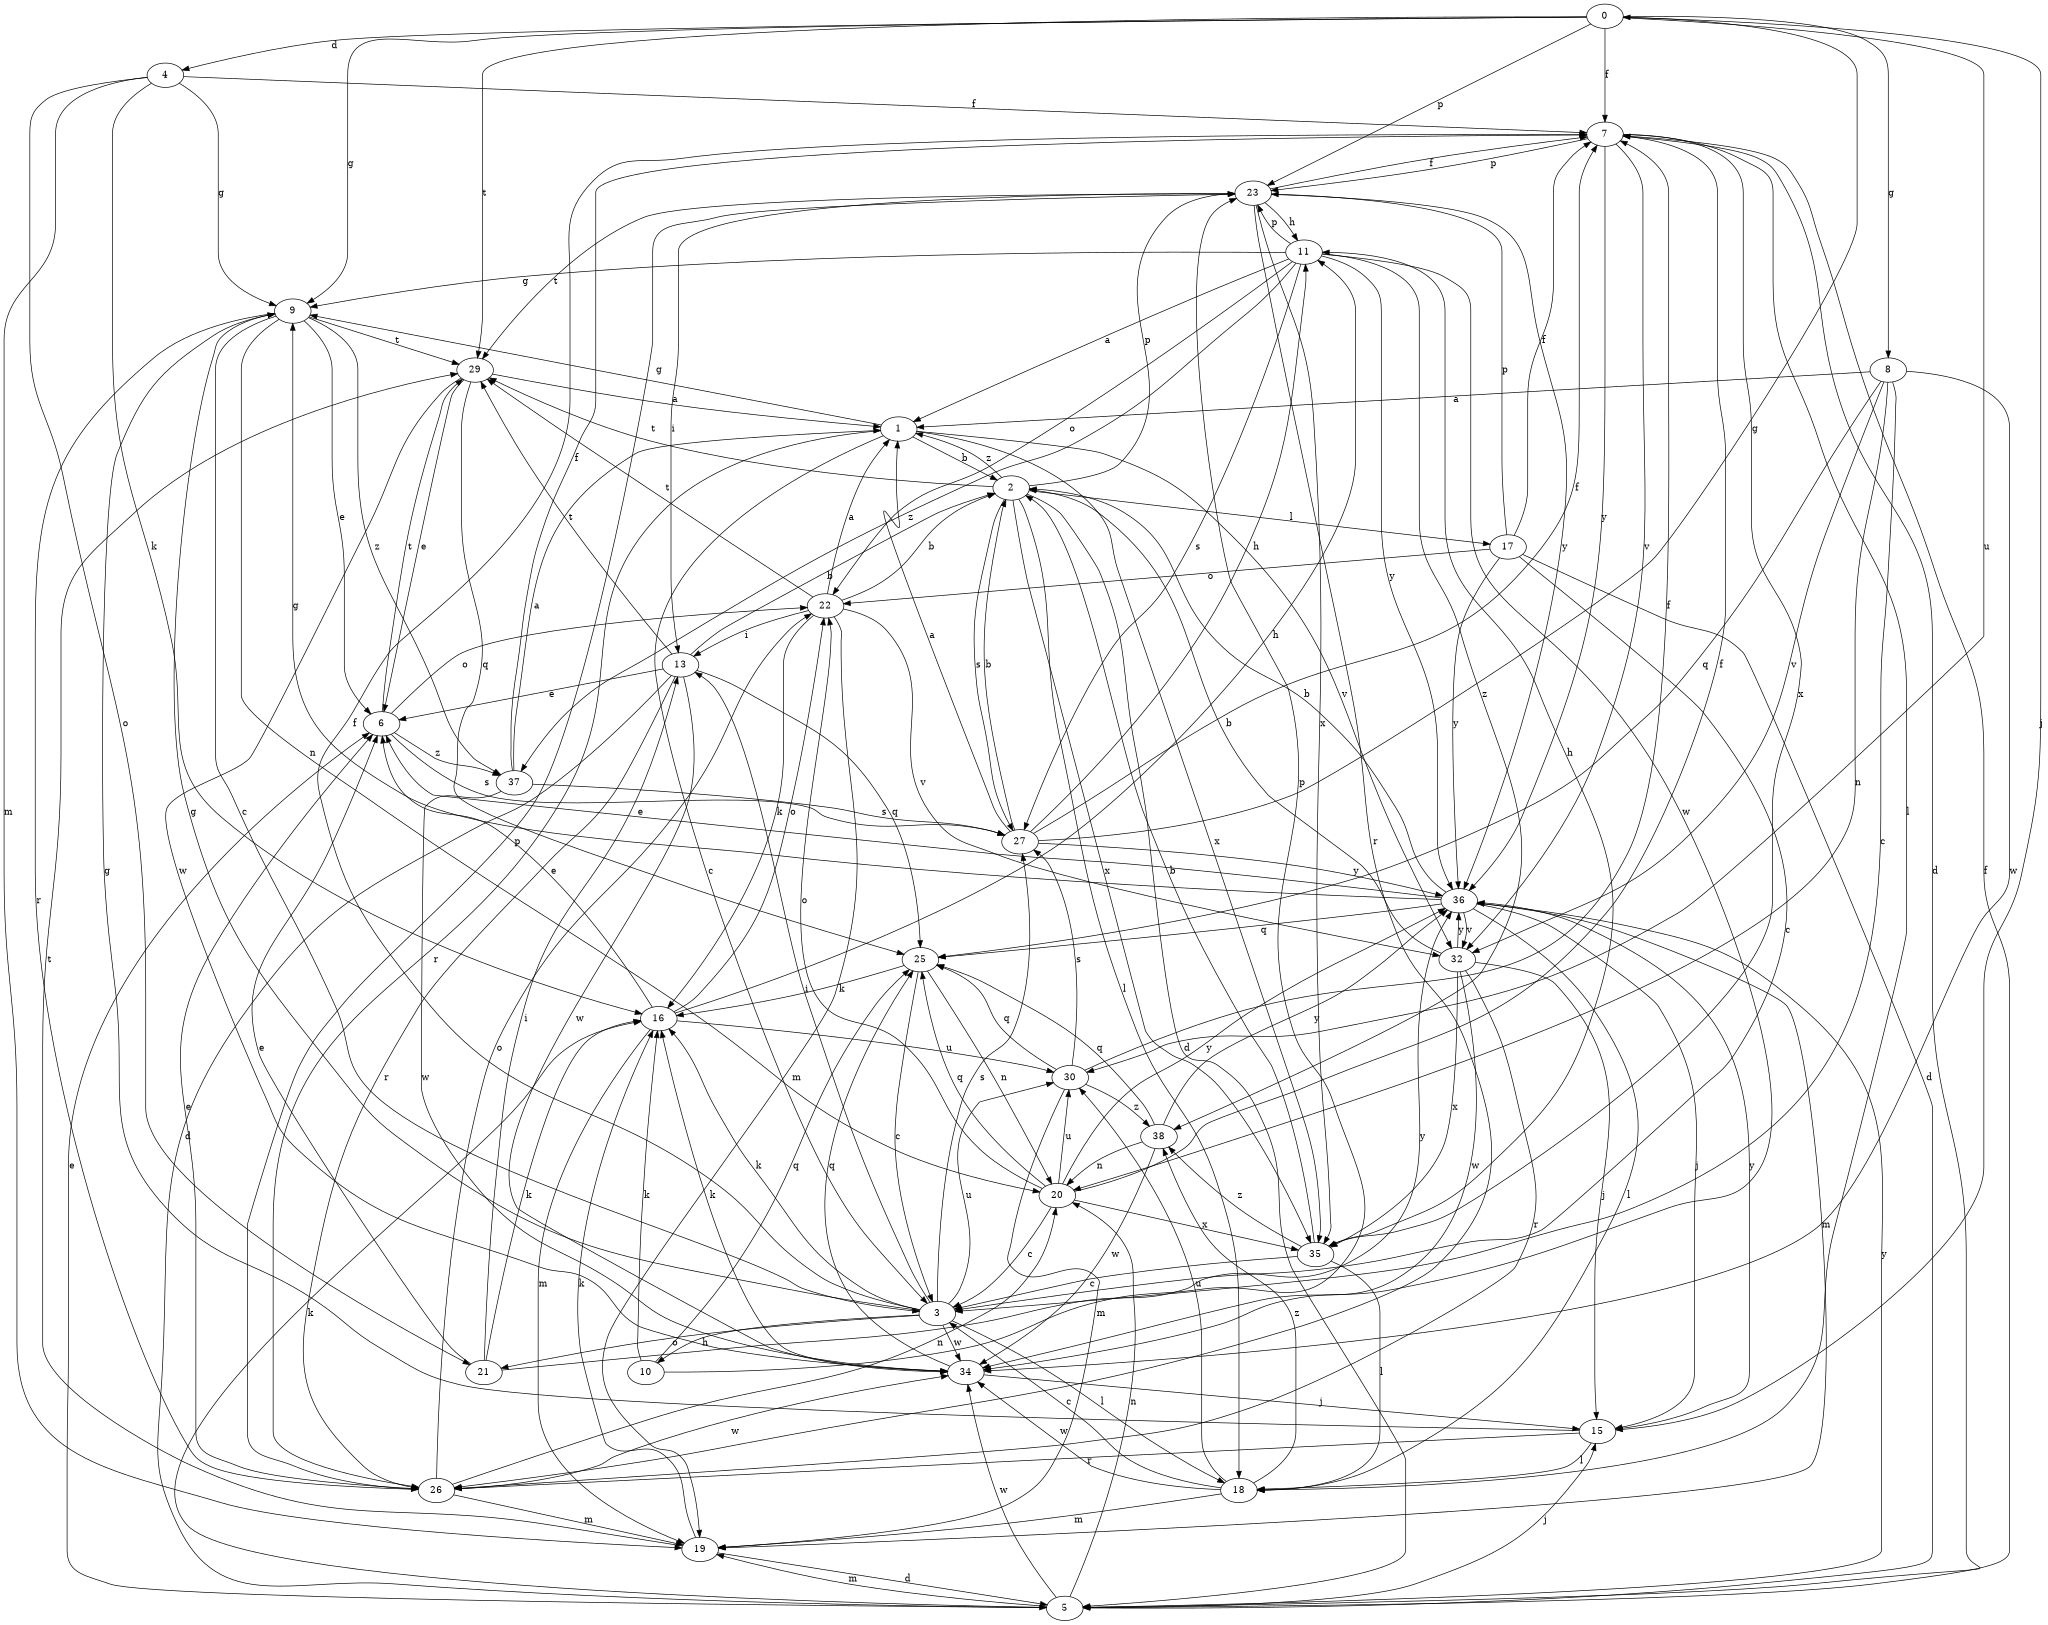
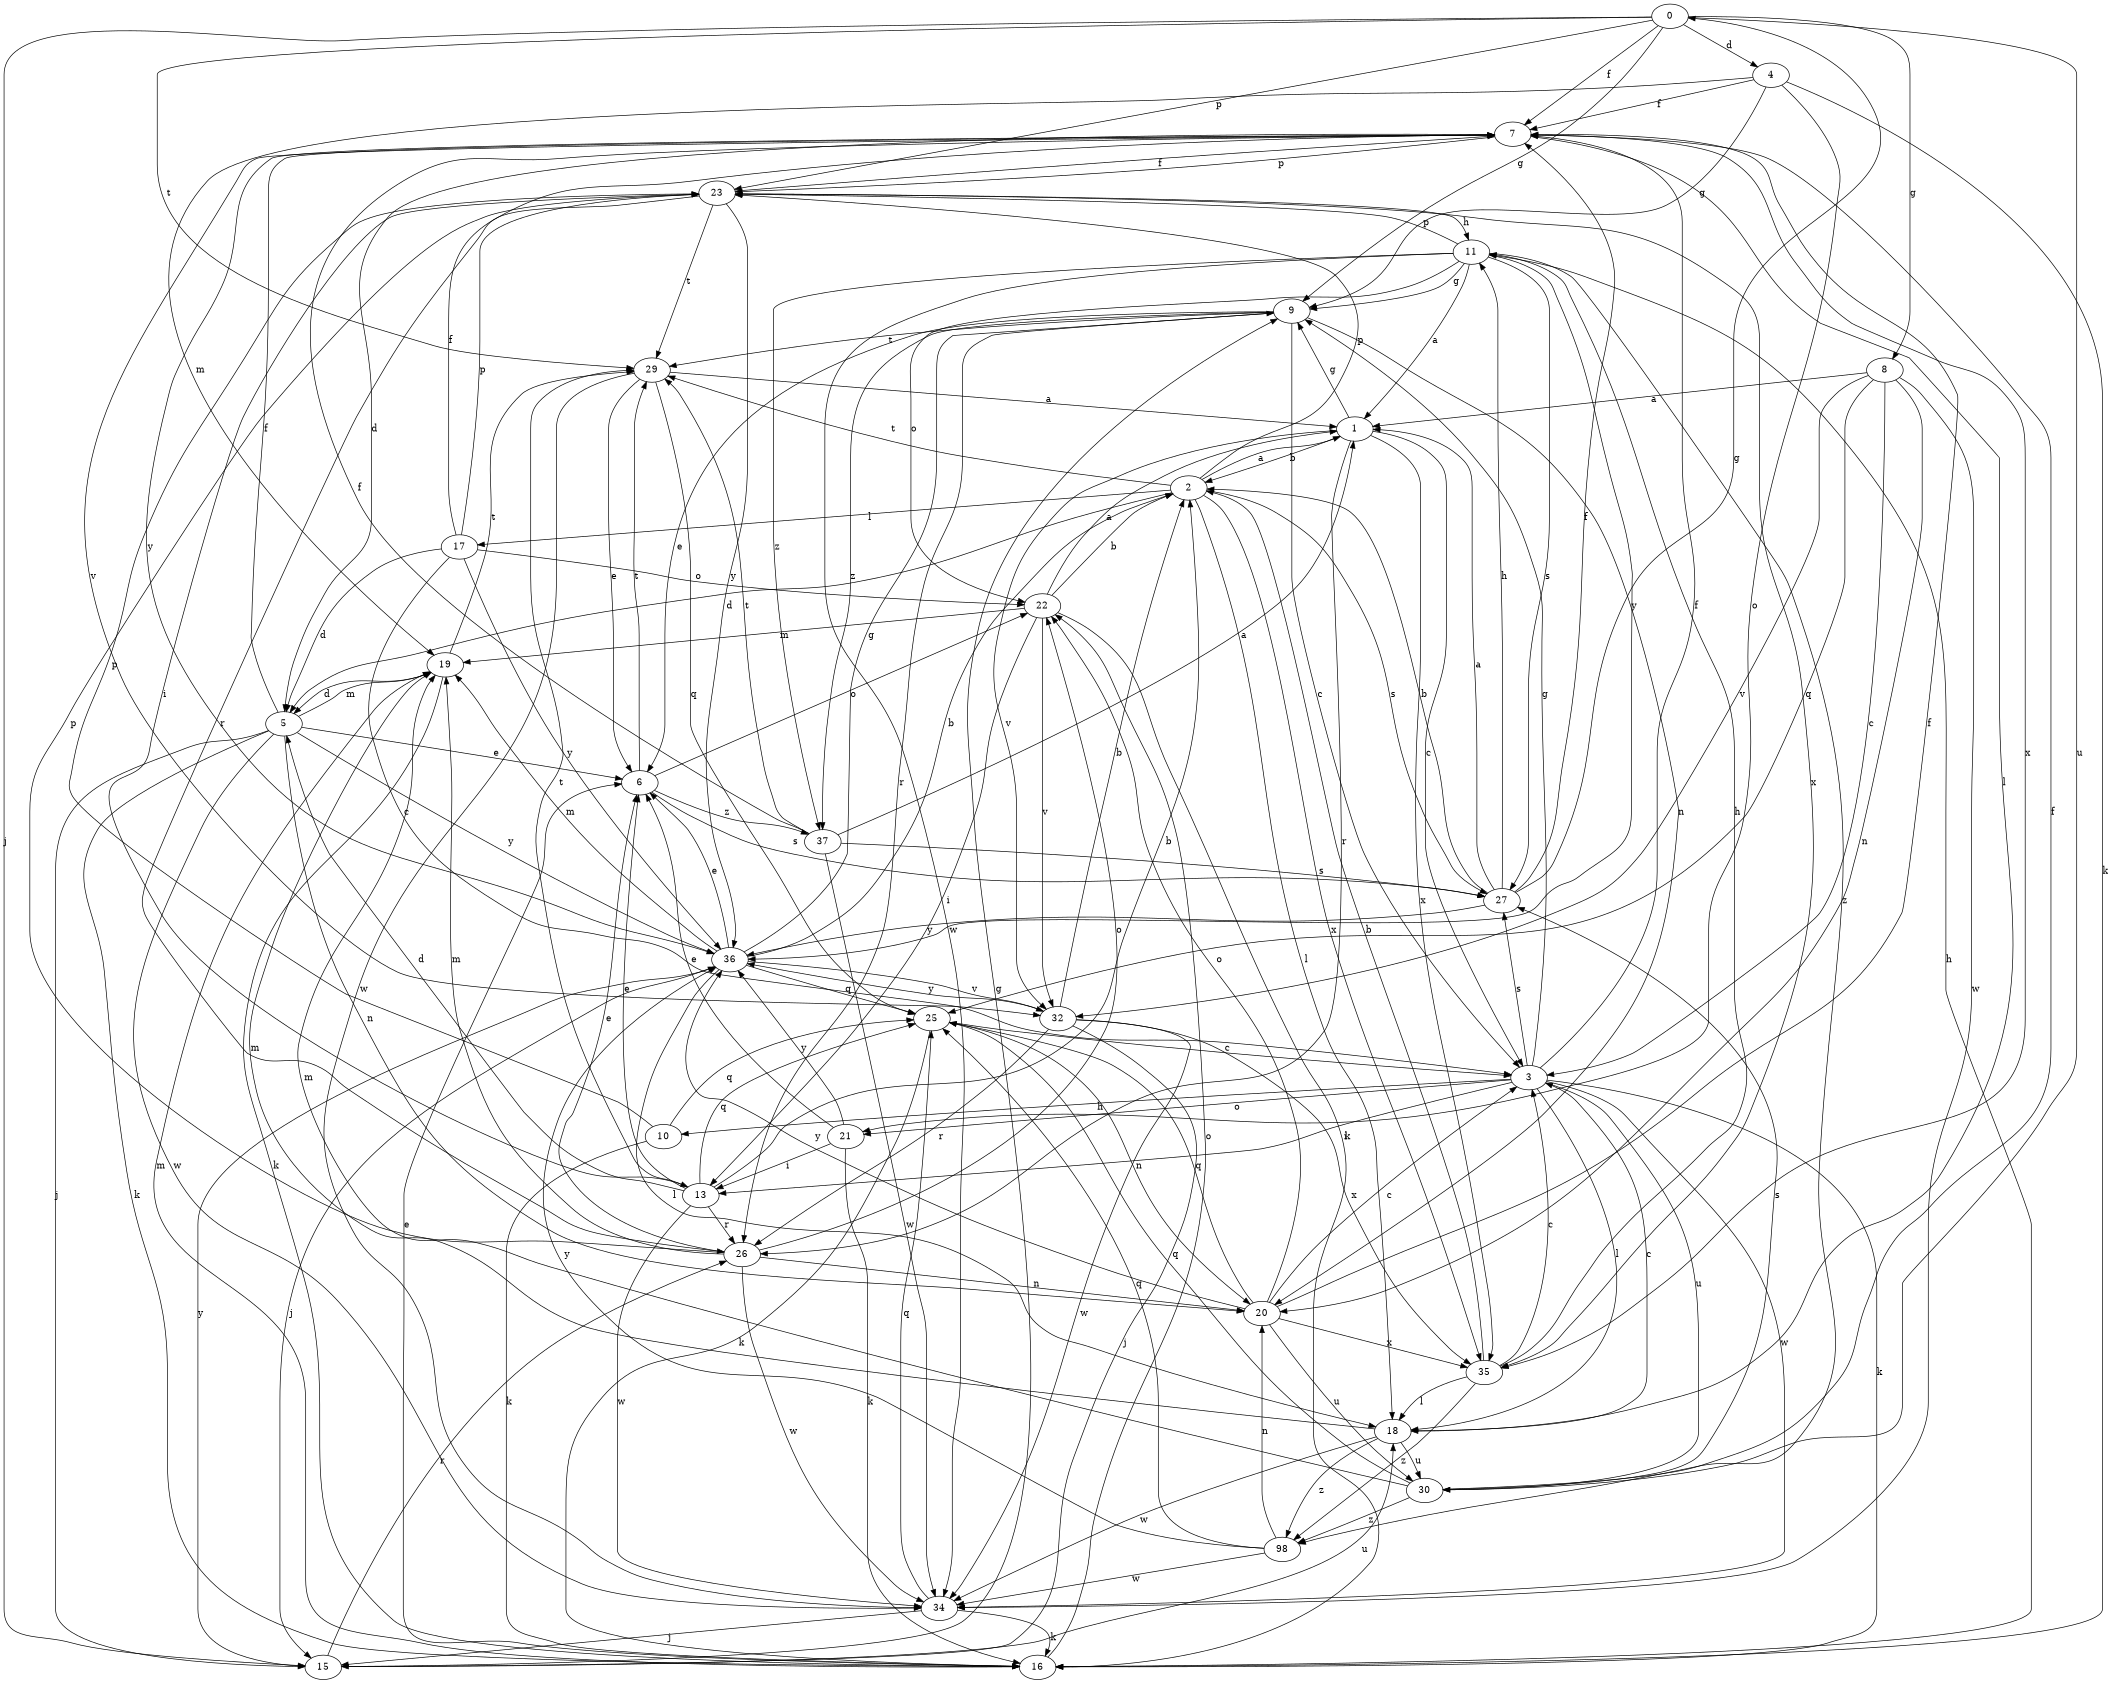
(989, 459) -> (1261, 459)
(652, 491) -> (744, 611)
(863, 1040) -> none
(1159, 1137) -> (1282, 1549)
(1582, 1461) -> (1365, 1549)
